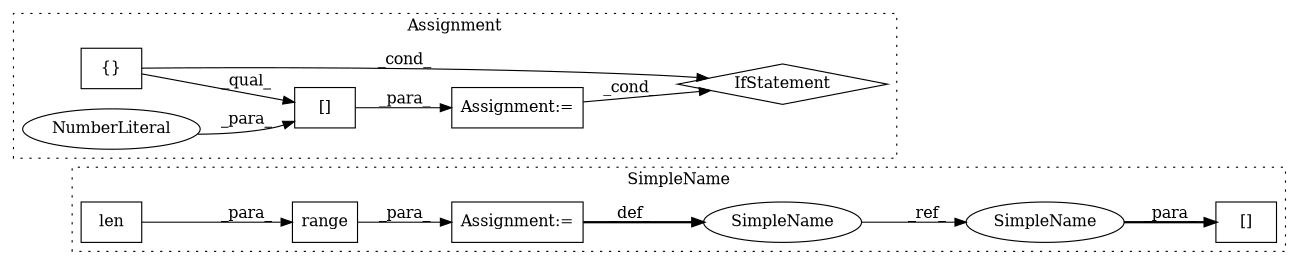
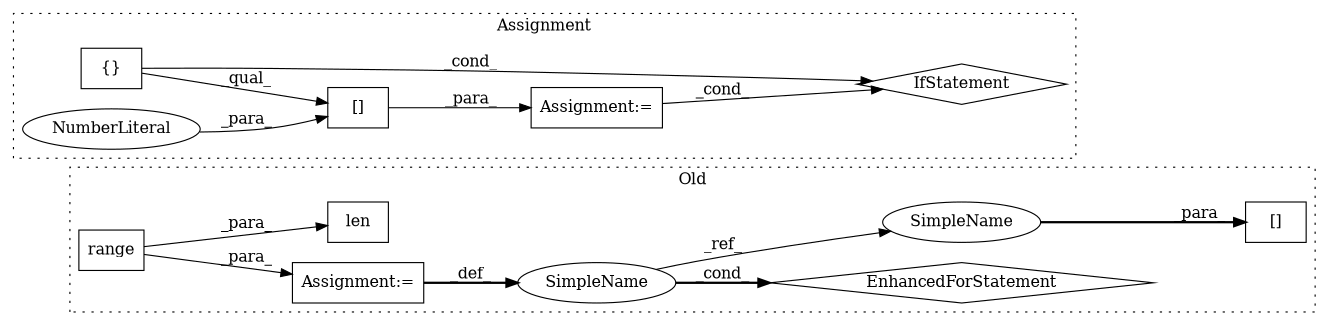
(679, 180) -> (693, 180)
(211, 222) -> (230, 237)
none -> (962, 283)
